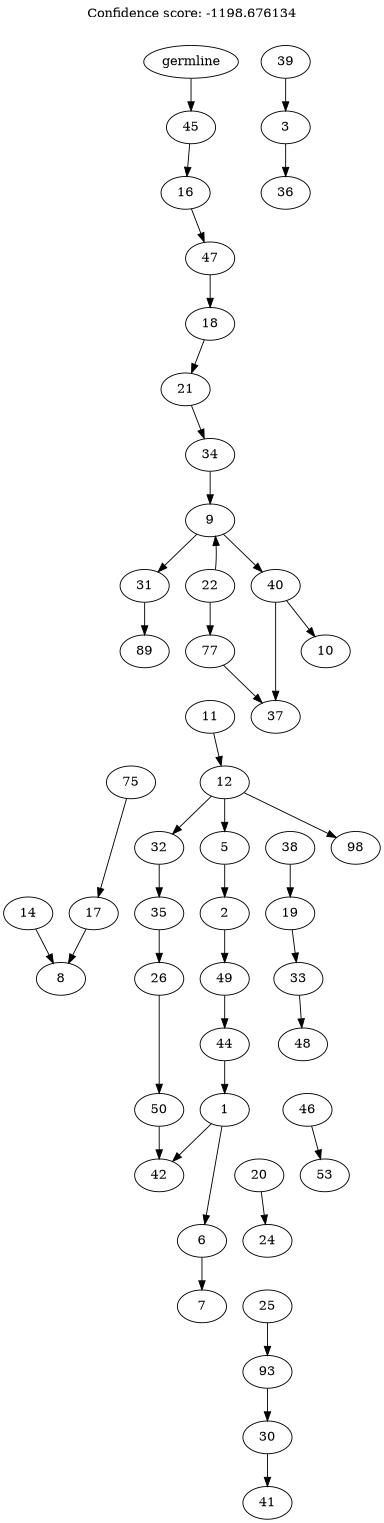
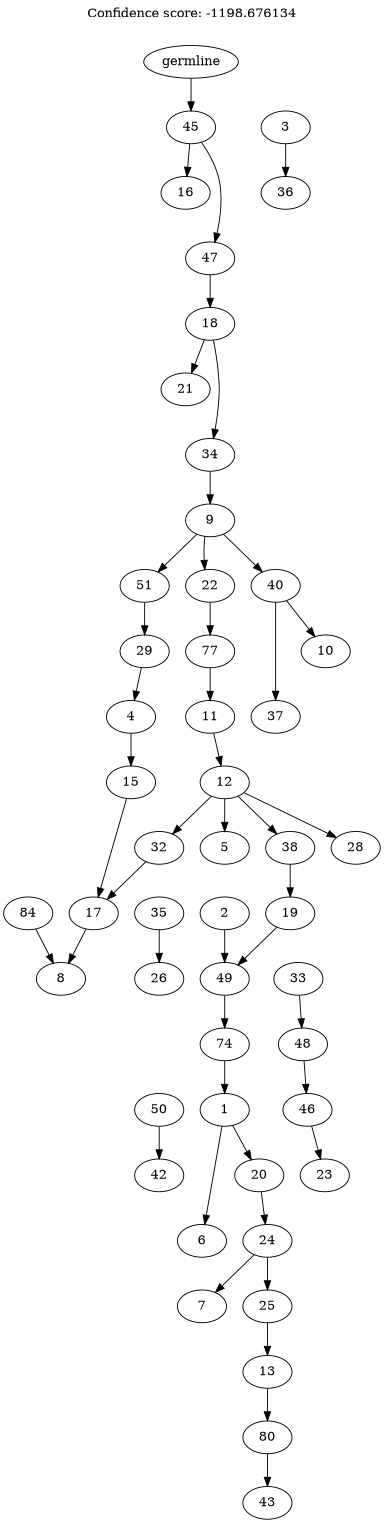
(286, 62) -> none
(196, 221) -> (220, 186)
(196, 418) -> (219, 385)
(216, 558) -> (204, 548)
(145, 586) -> (145, 586)
(145, 651) -> (145, 651)
(240, 681) -> (210, 680)
none -> (131, 717)
(131, 782) -> (131, 782)
none -> (254, 812)
(356, 848) -> (356, 848)
(159, 876) -> (130, 877)
(225, 876) -> none
(28, 913) -> (28, 913)
(294, 941) -> (261, 943)
(159, 1040) -> none
(225, 1044) -> (225, 1044)
none -> (305, 1073)
(195, 1139) -> (240, 1139)
(325, 1175) -> (325, 1175)
(202, 1269) -> (238, 1270)
none -> (267, 1269)
(267, 1372) -> (267, 1372)
(267, 1437) -> (267, 1437)
(267, 1503) -> (267, 1503)
